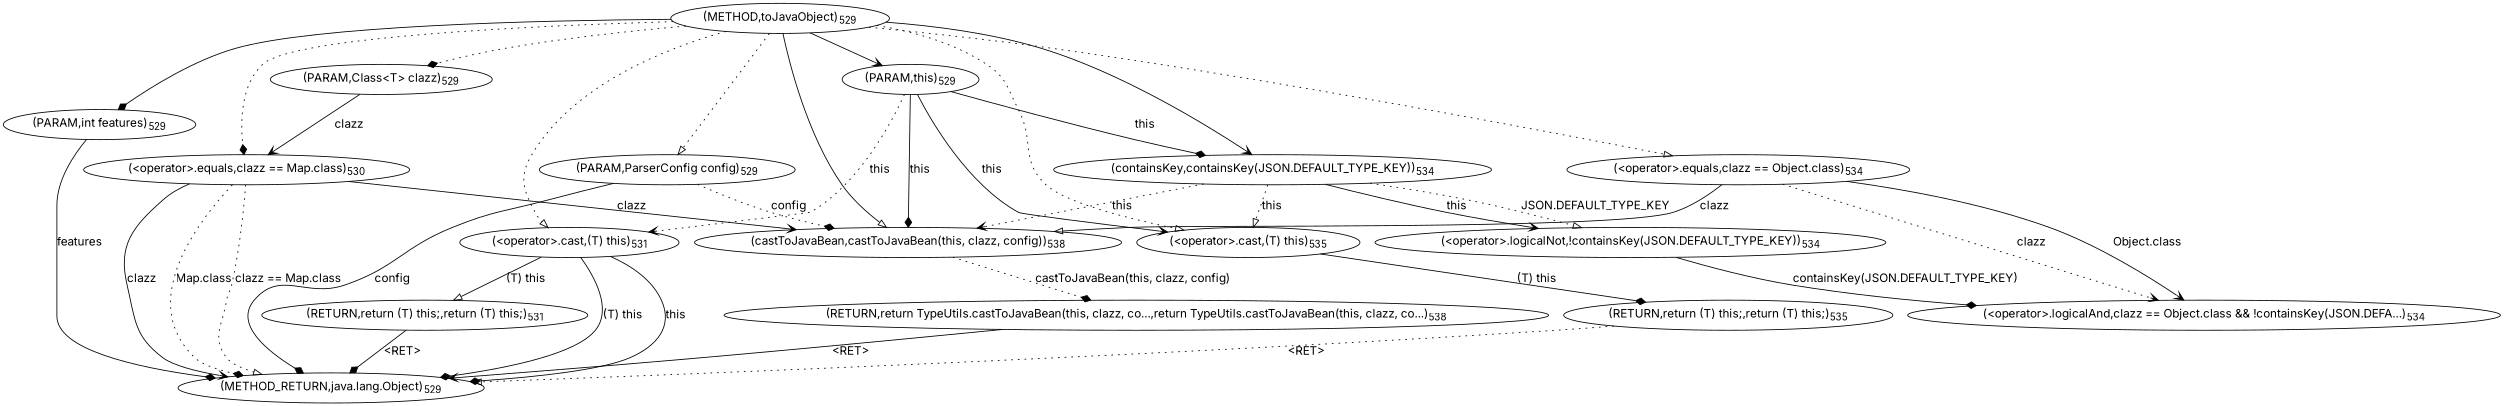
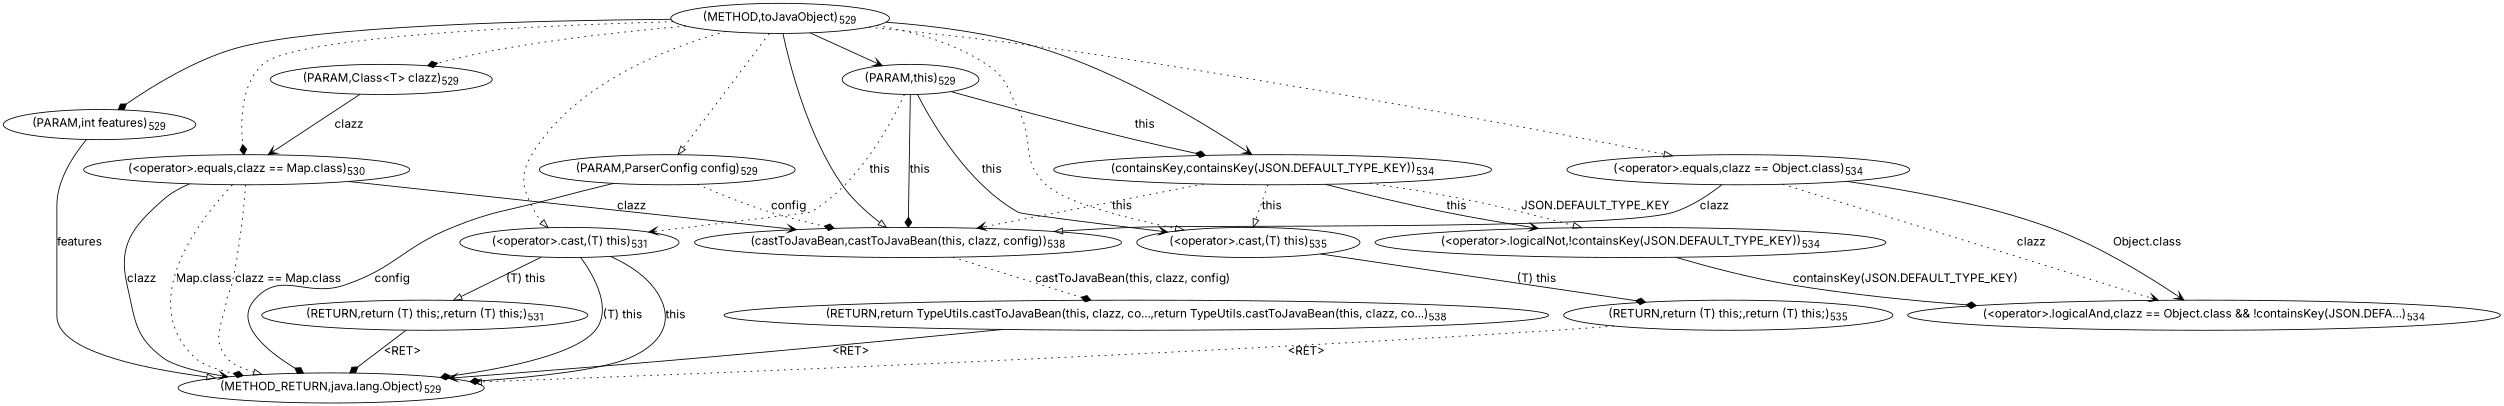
(57, 308) -> (57, 309)
